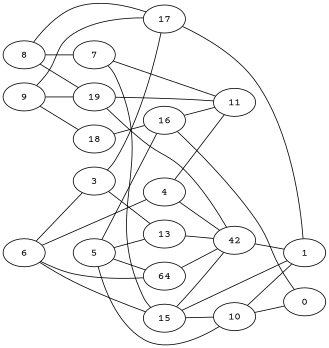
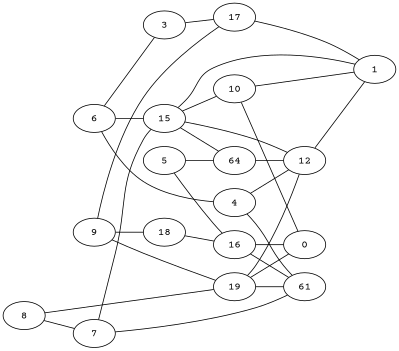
(83, 5) -> none
(235, 102) -> (305, 287)
(164, 234) -> none
(235, 240) -> (305, 161)
none -> (265, 269)
(91, 277) -> (199, 139)
(141, 337) -> none
